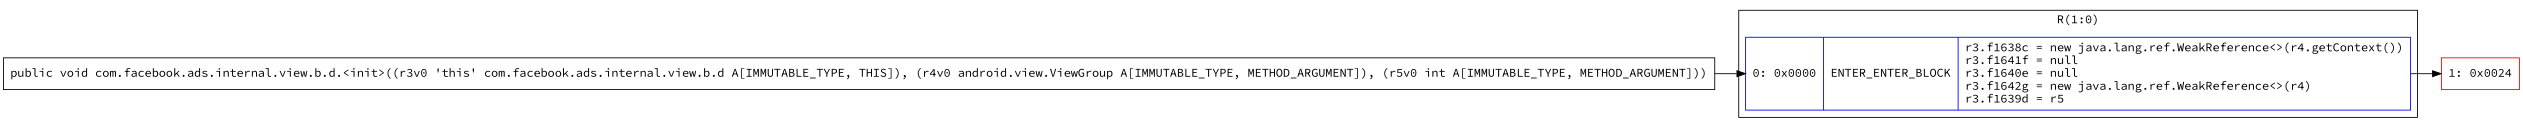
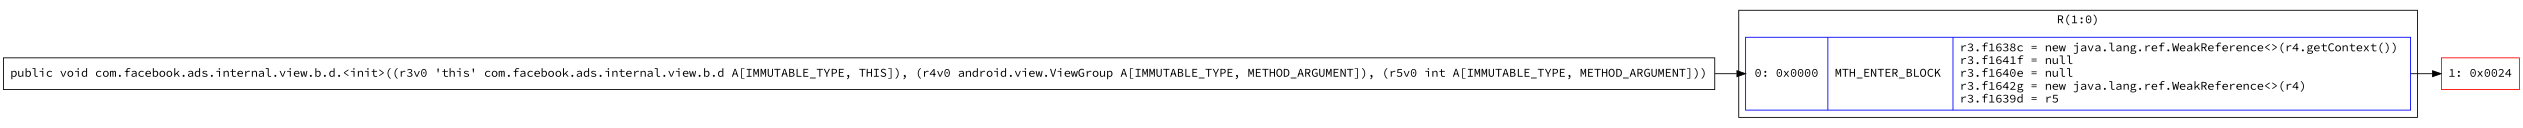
(1891, 73) -> (1888, 73)
